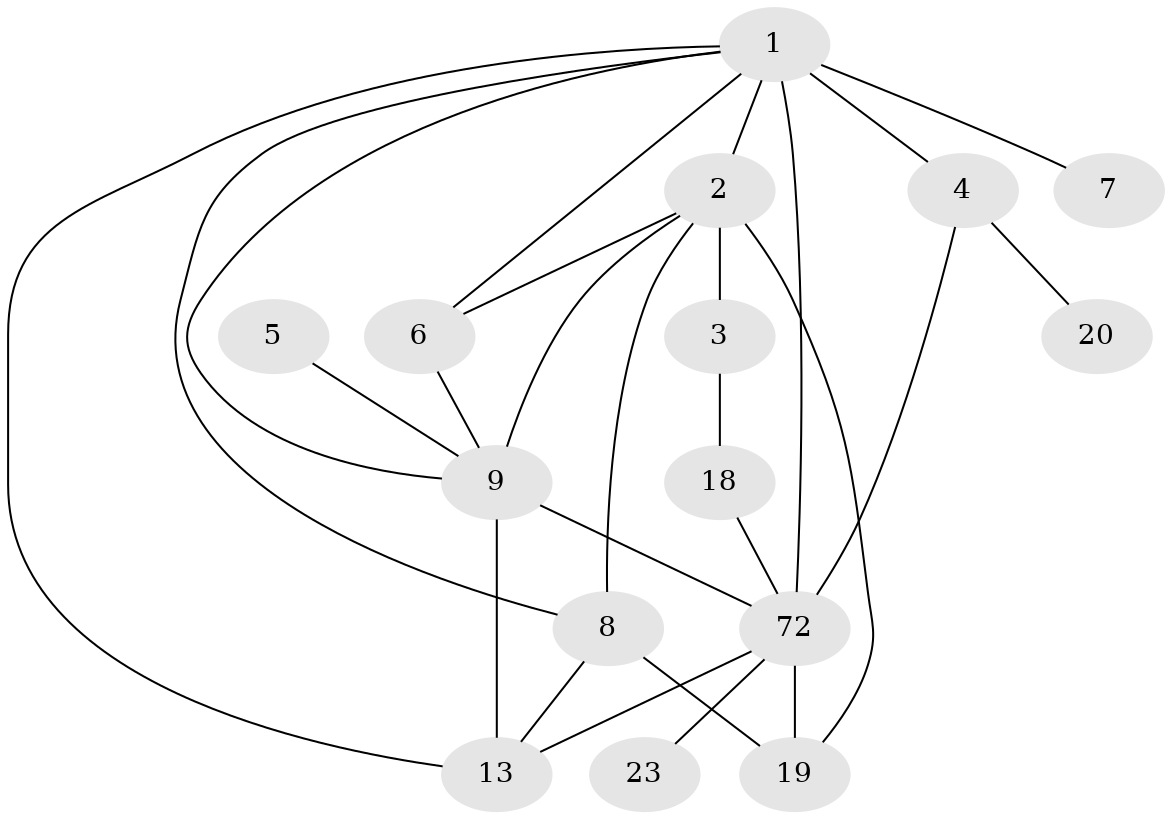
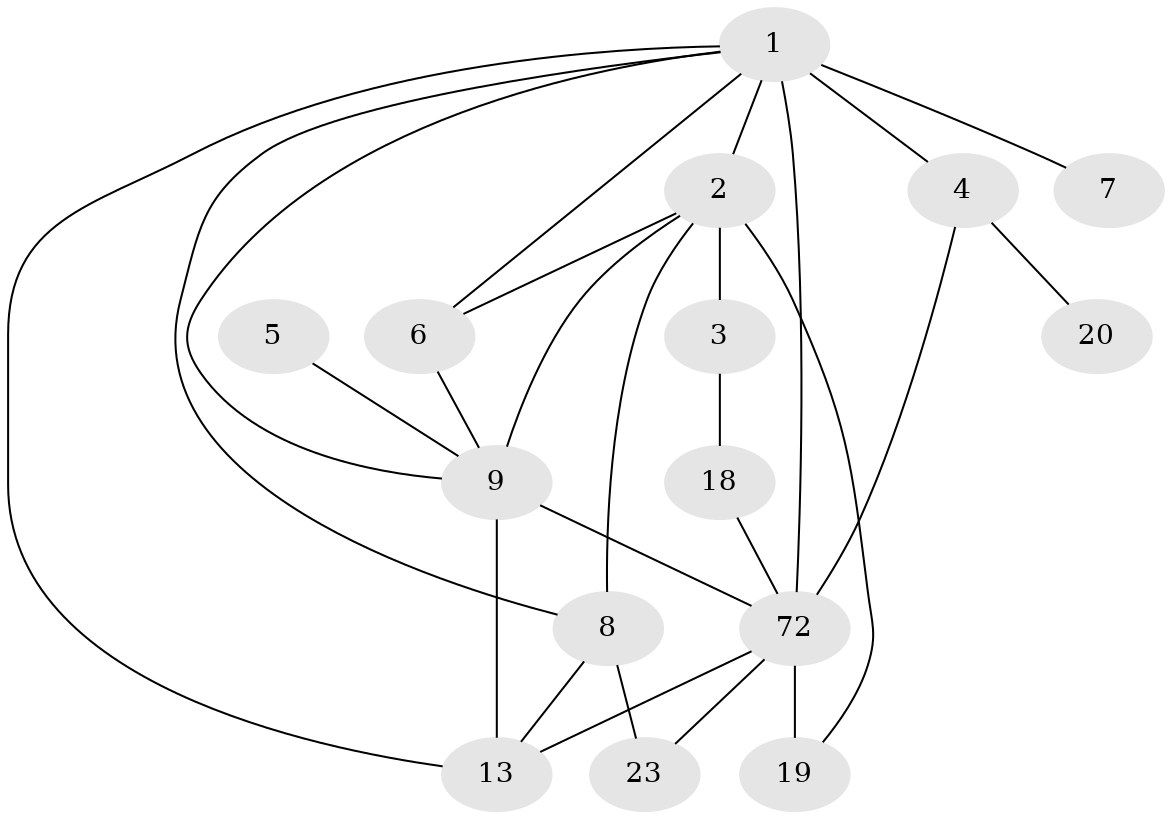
(702, 702) -> (625, 696)
